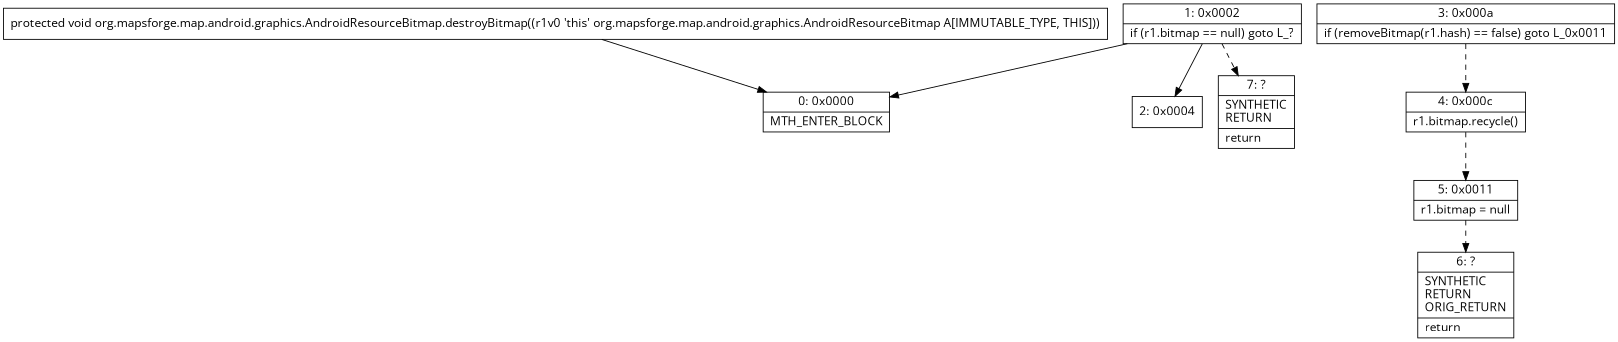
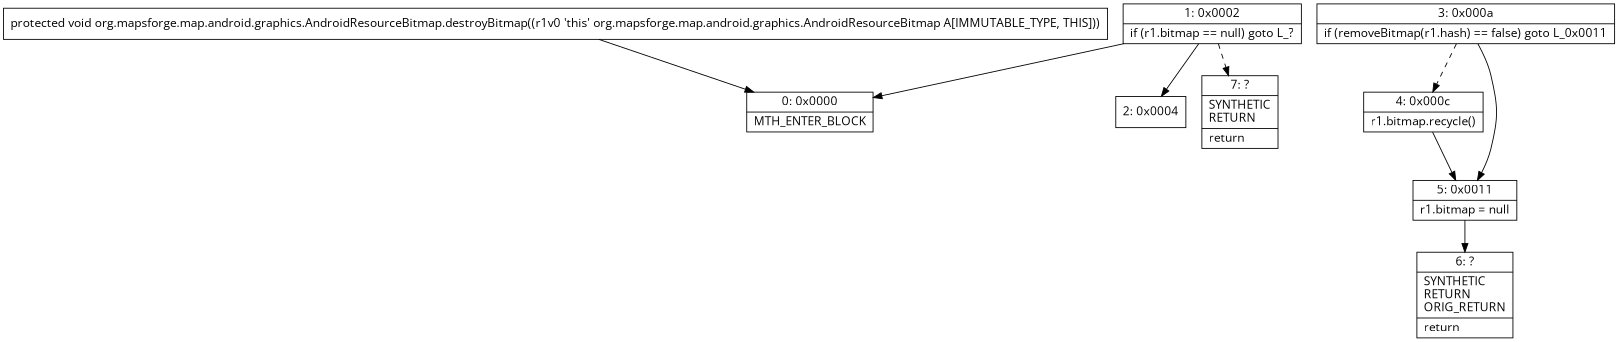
none -> (1496, 108)
(1466, 152) -> (1442, 152)
(1466, 232) -> (1465, 232)
